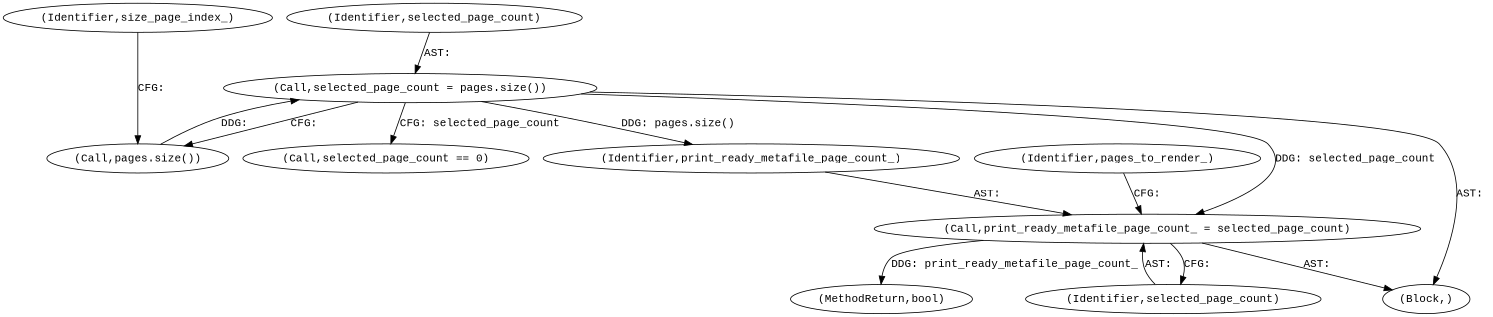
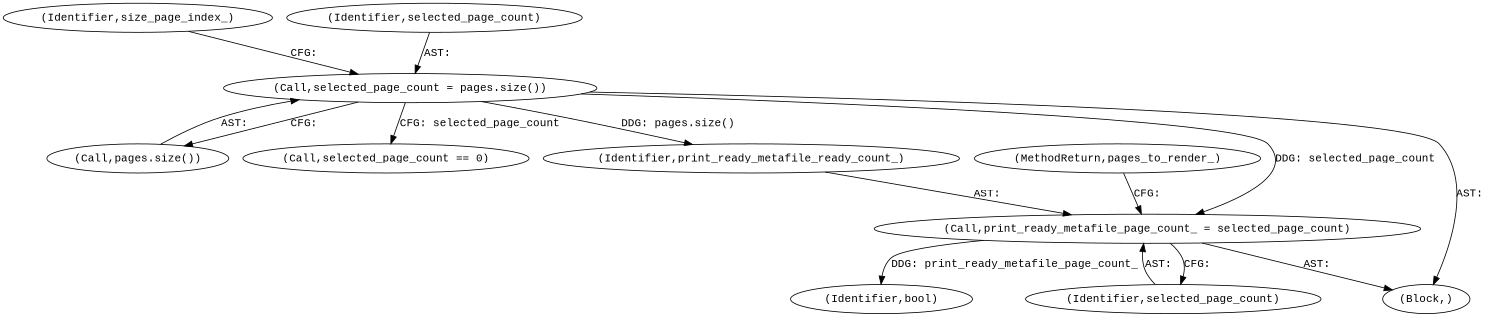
(138, 84) -> (269, 52)
(238, 123) -> (238, 123)
(751, 158) -> (751, 158)
(1118, 158) -> (1118, 158)
(881, 299) -> (881, 299)
